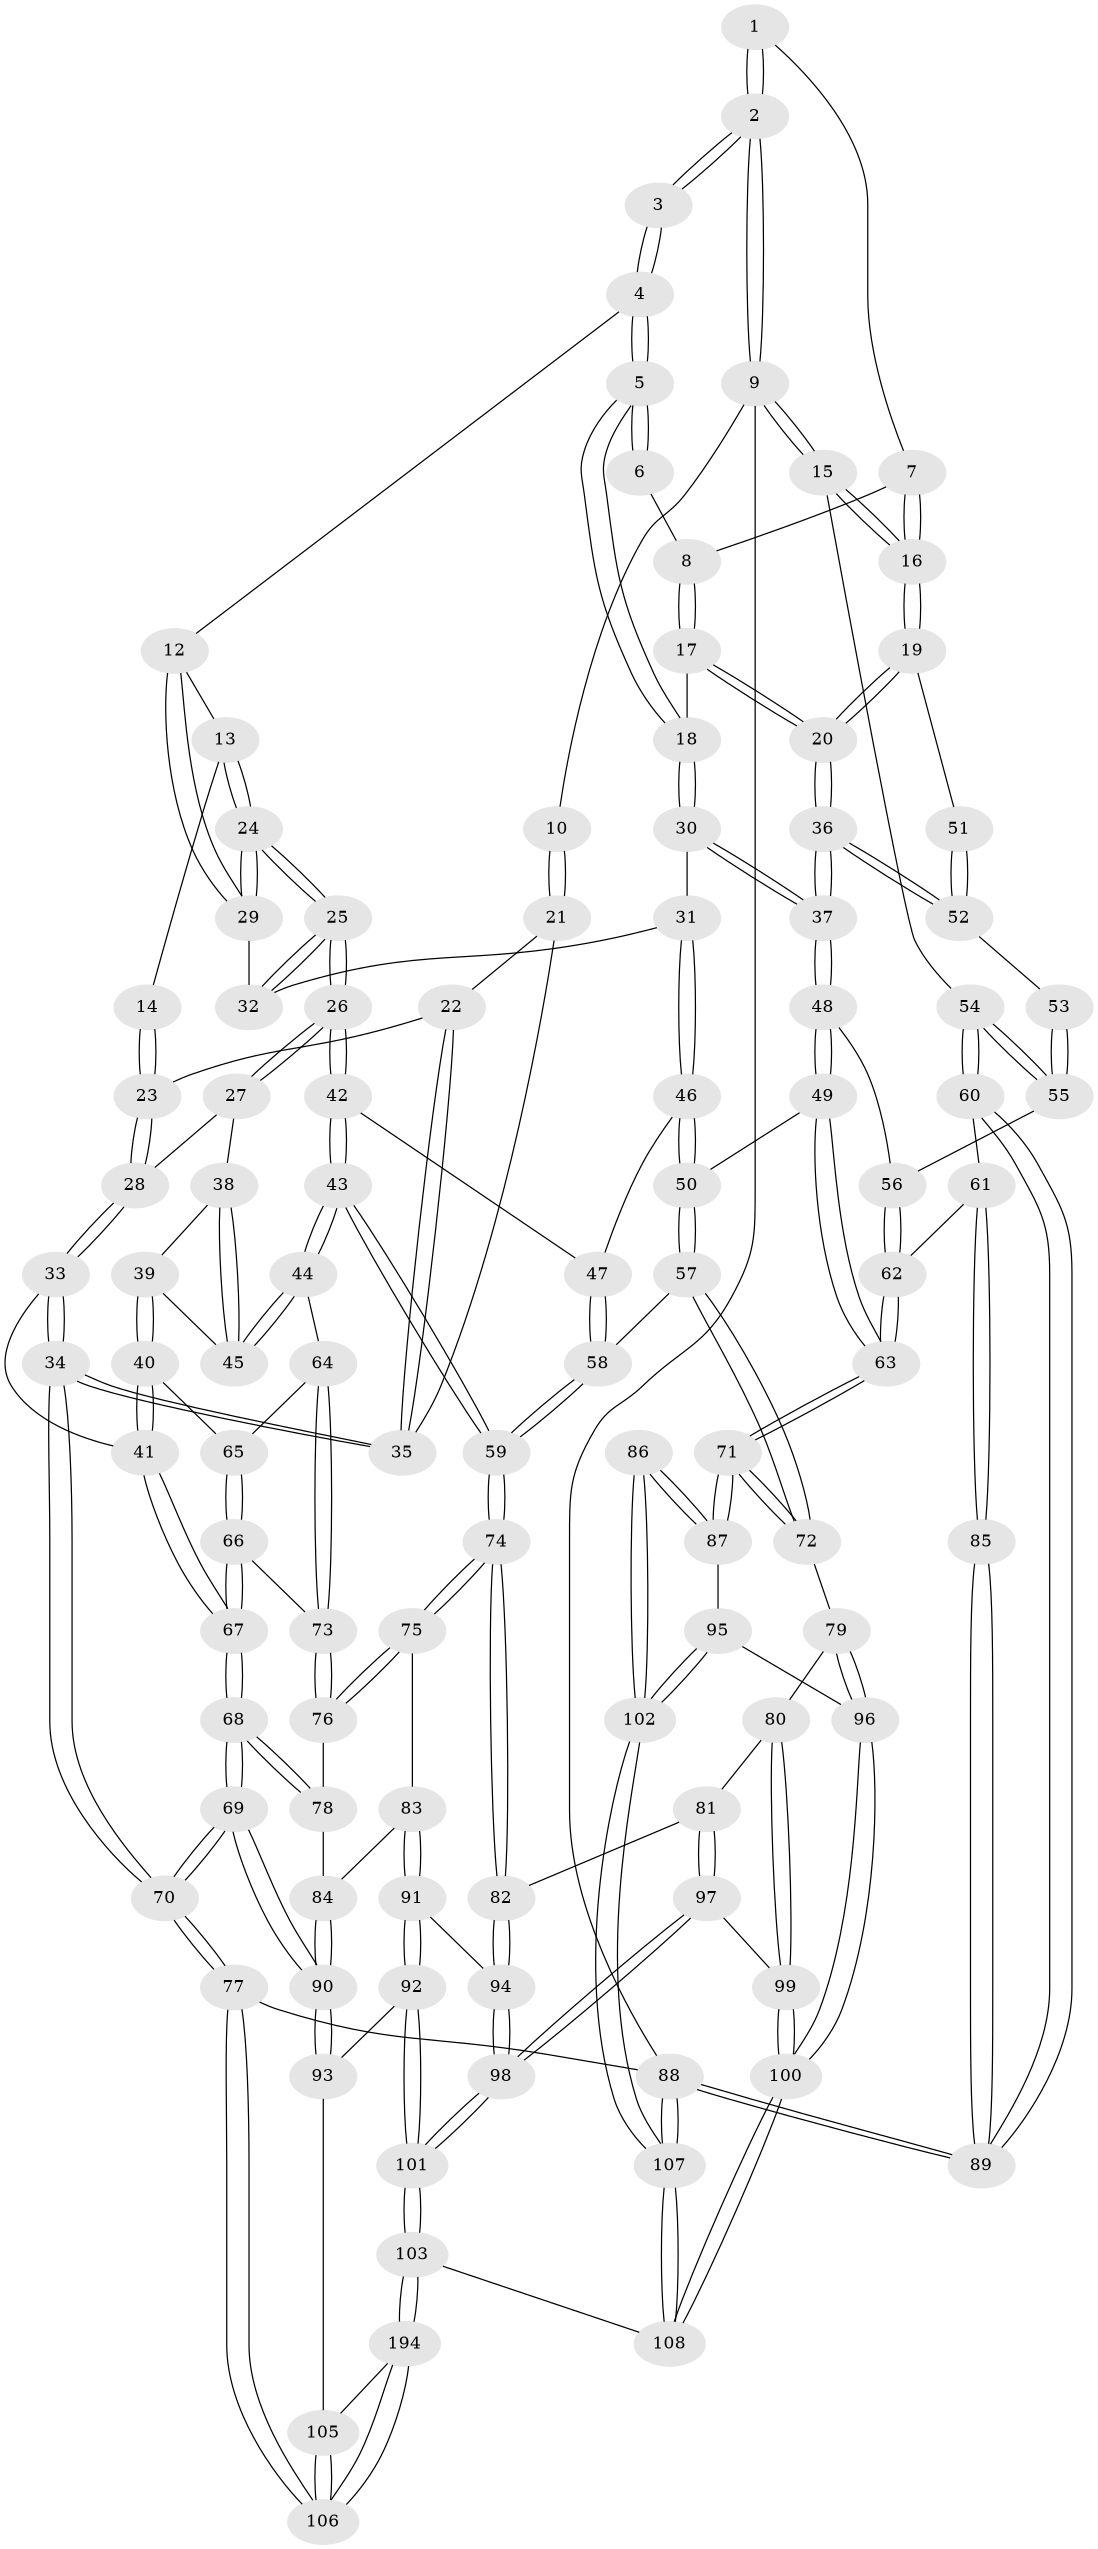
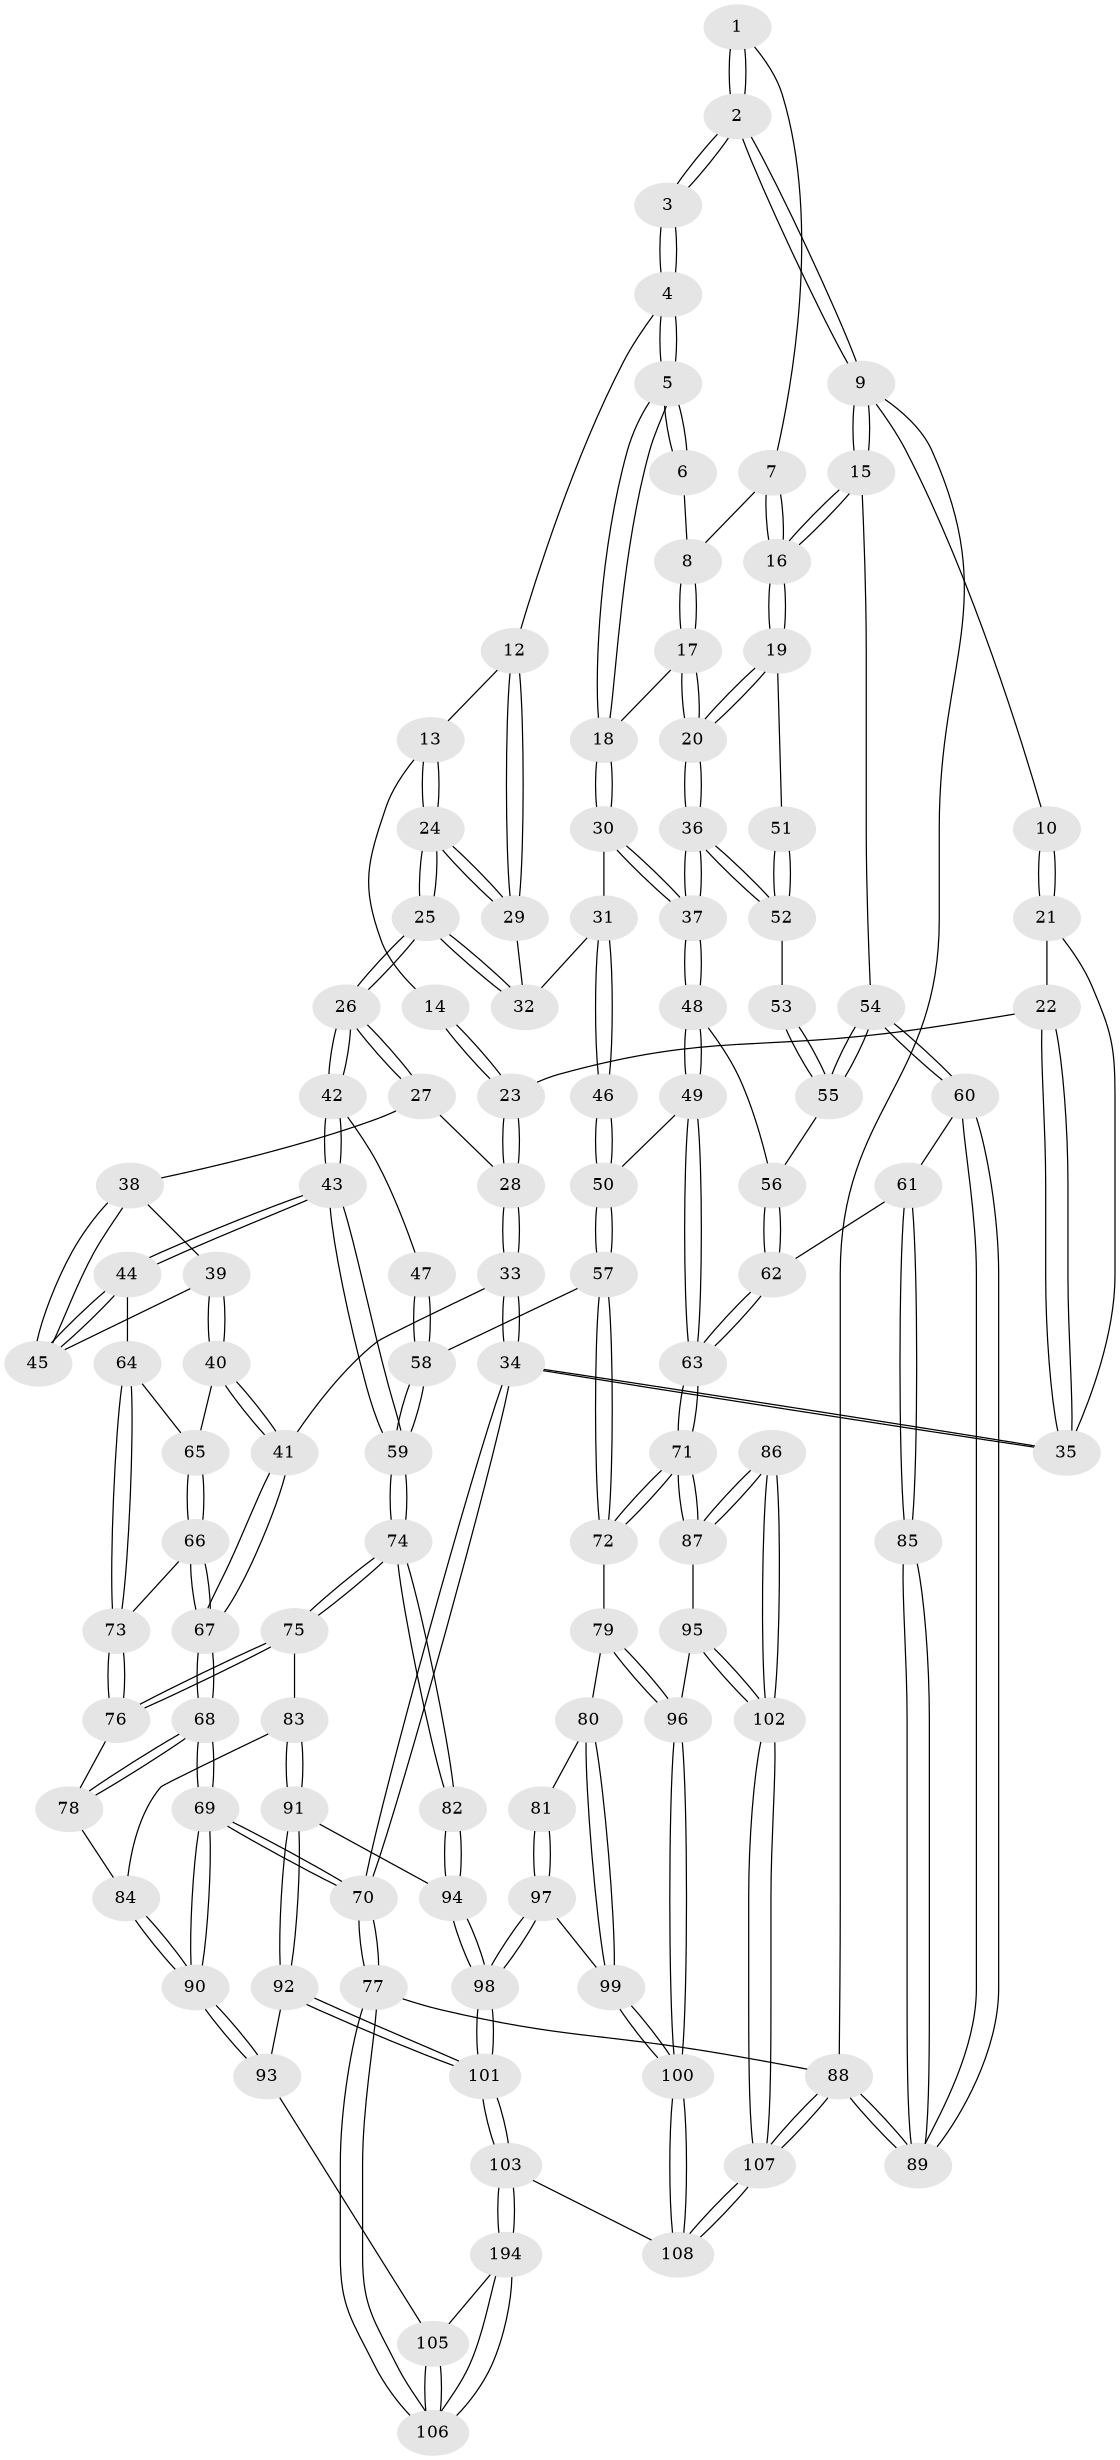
(633, 1182) -> none
(615, 1849) -> none
